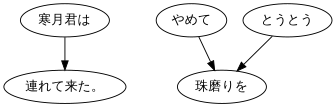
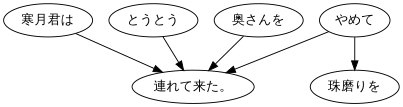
none -> (259, 20)
(258, 50) -> (171, 50)
none -> (282, 50)
